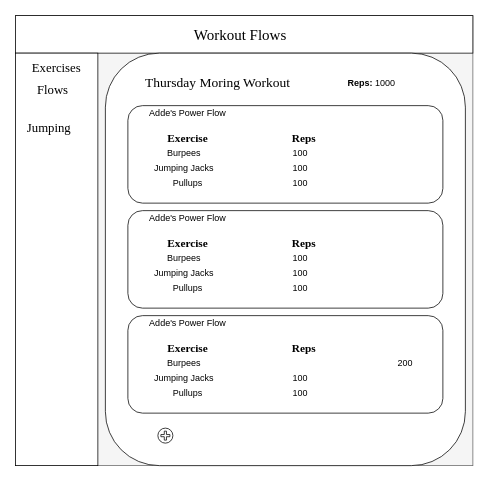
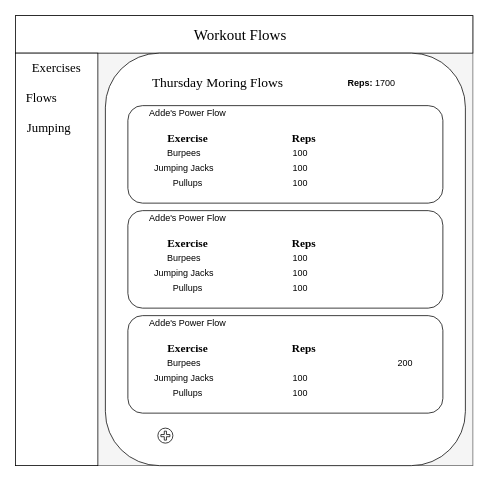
(218, 83) -> (218, 83)
(372, 83) -> (372, 83)
(53, 90) -> (42, 98)
